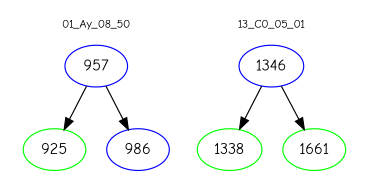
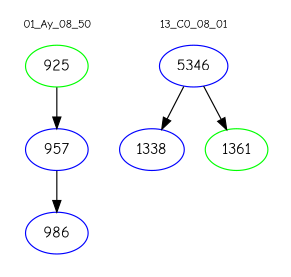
(271, 25) -> (194, 25)
(271, 66) -> (194, 66)
(78, 103) -> (57, 102)
(230, 150) -> (152, 150)
(314, 150) -> (237, 150)
